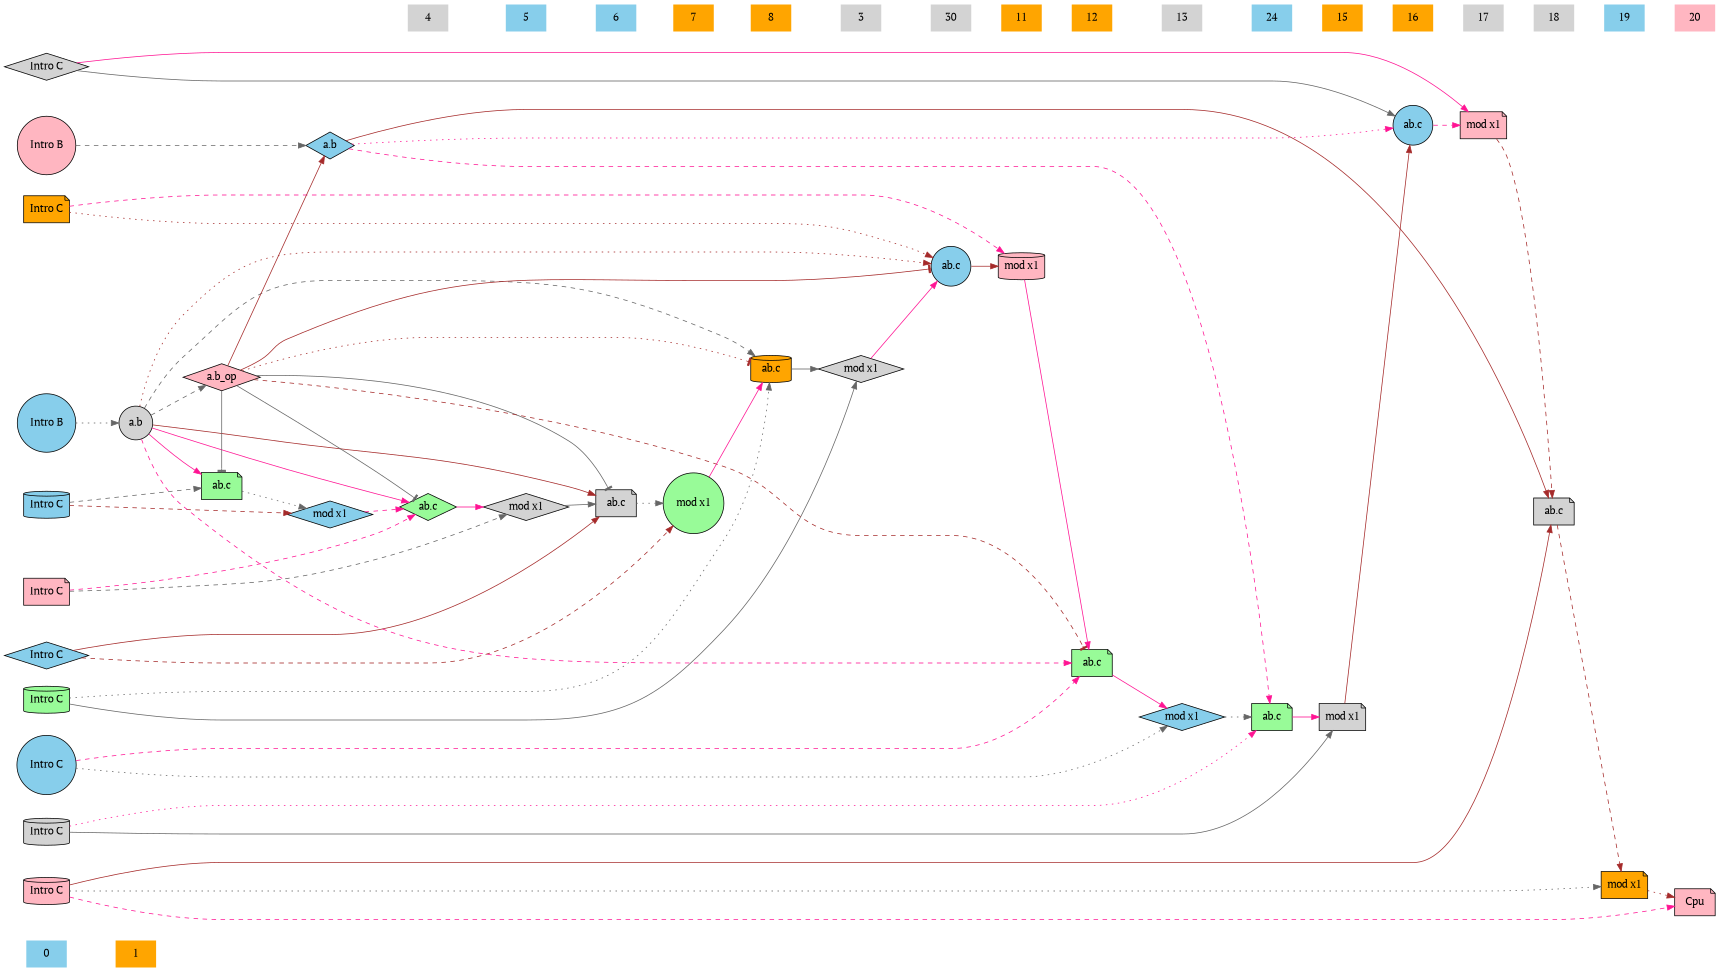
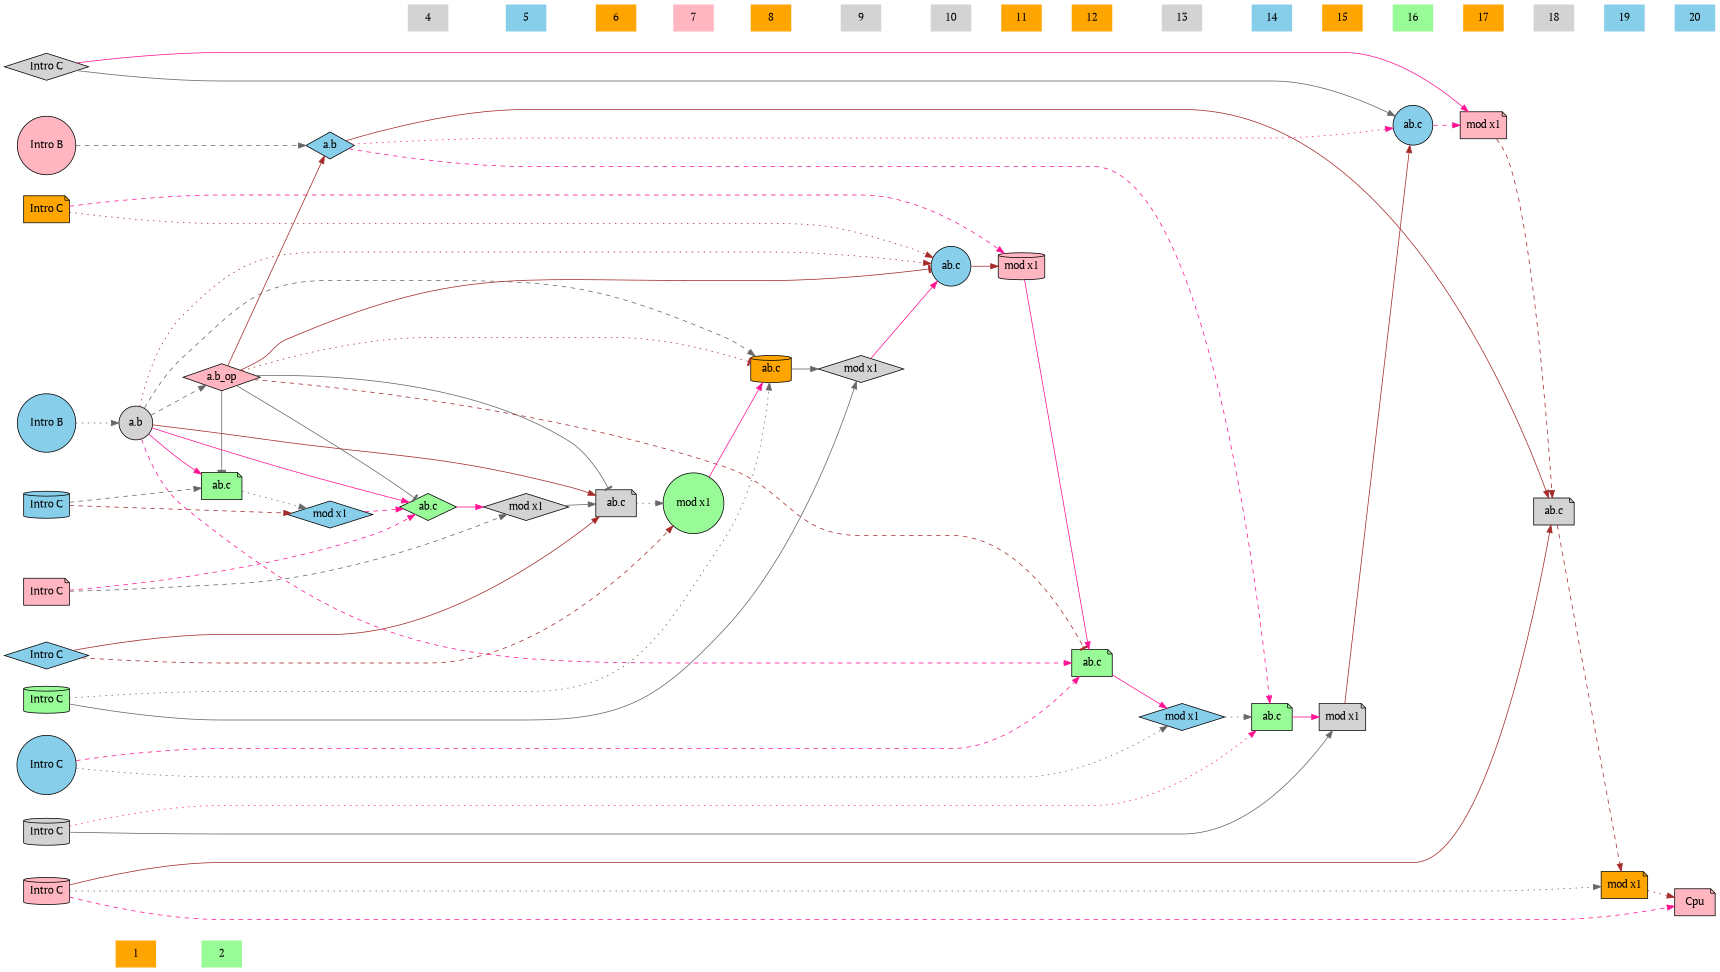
(616, 18) -> (616, 18)
(694, 18) -> (694, 18)
(861, 18) -> (861, 18)
(951, 18) -> (951, 18)
(1272, 18) -> (1272, 18)
(1413, 18) -> (1413, 18)
(1483, 18) -> (1483, 18)
(1695, 18) -> (1695, 18)
(47, 954) -> none
none -> (222, 954)
